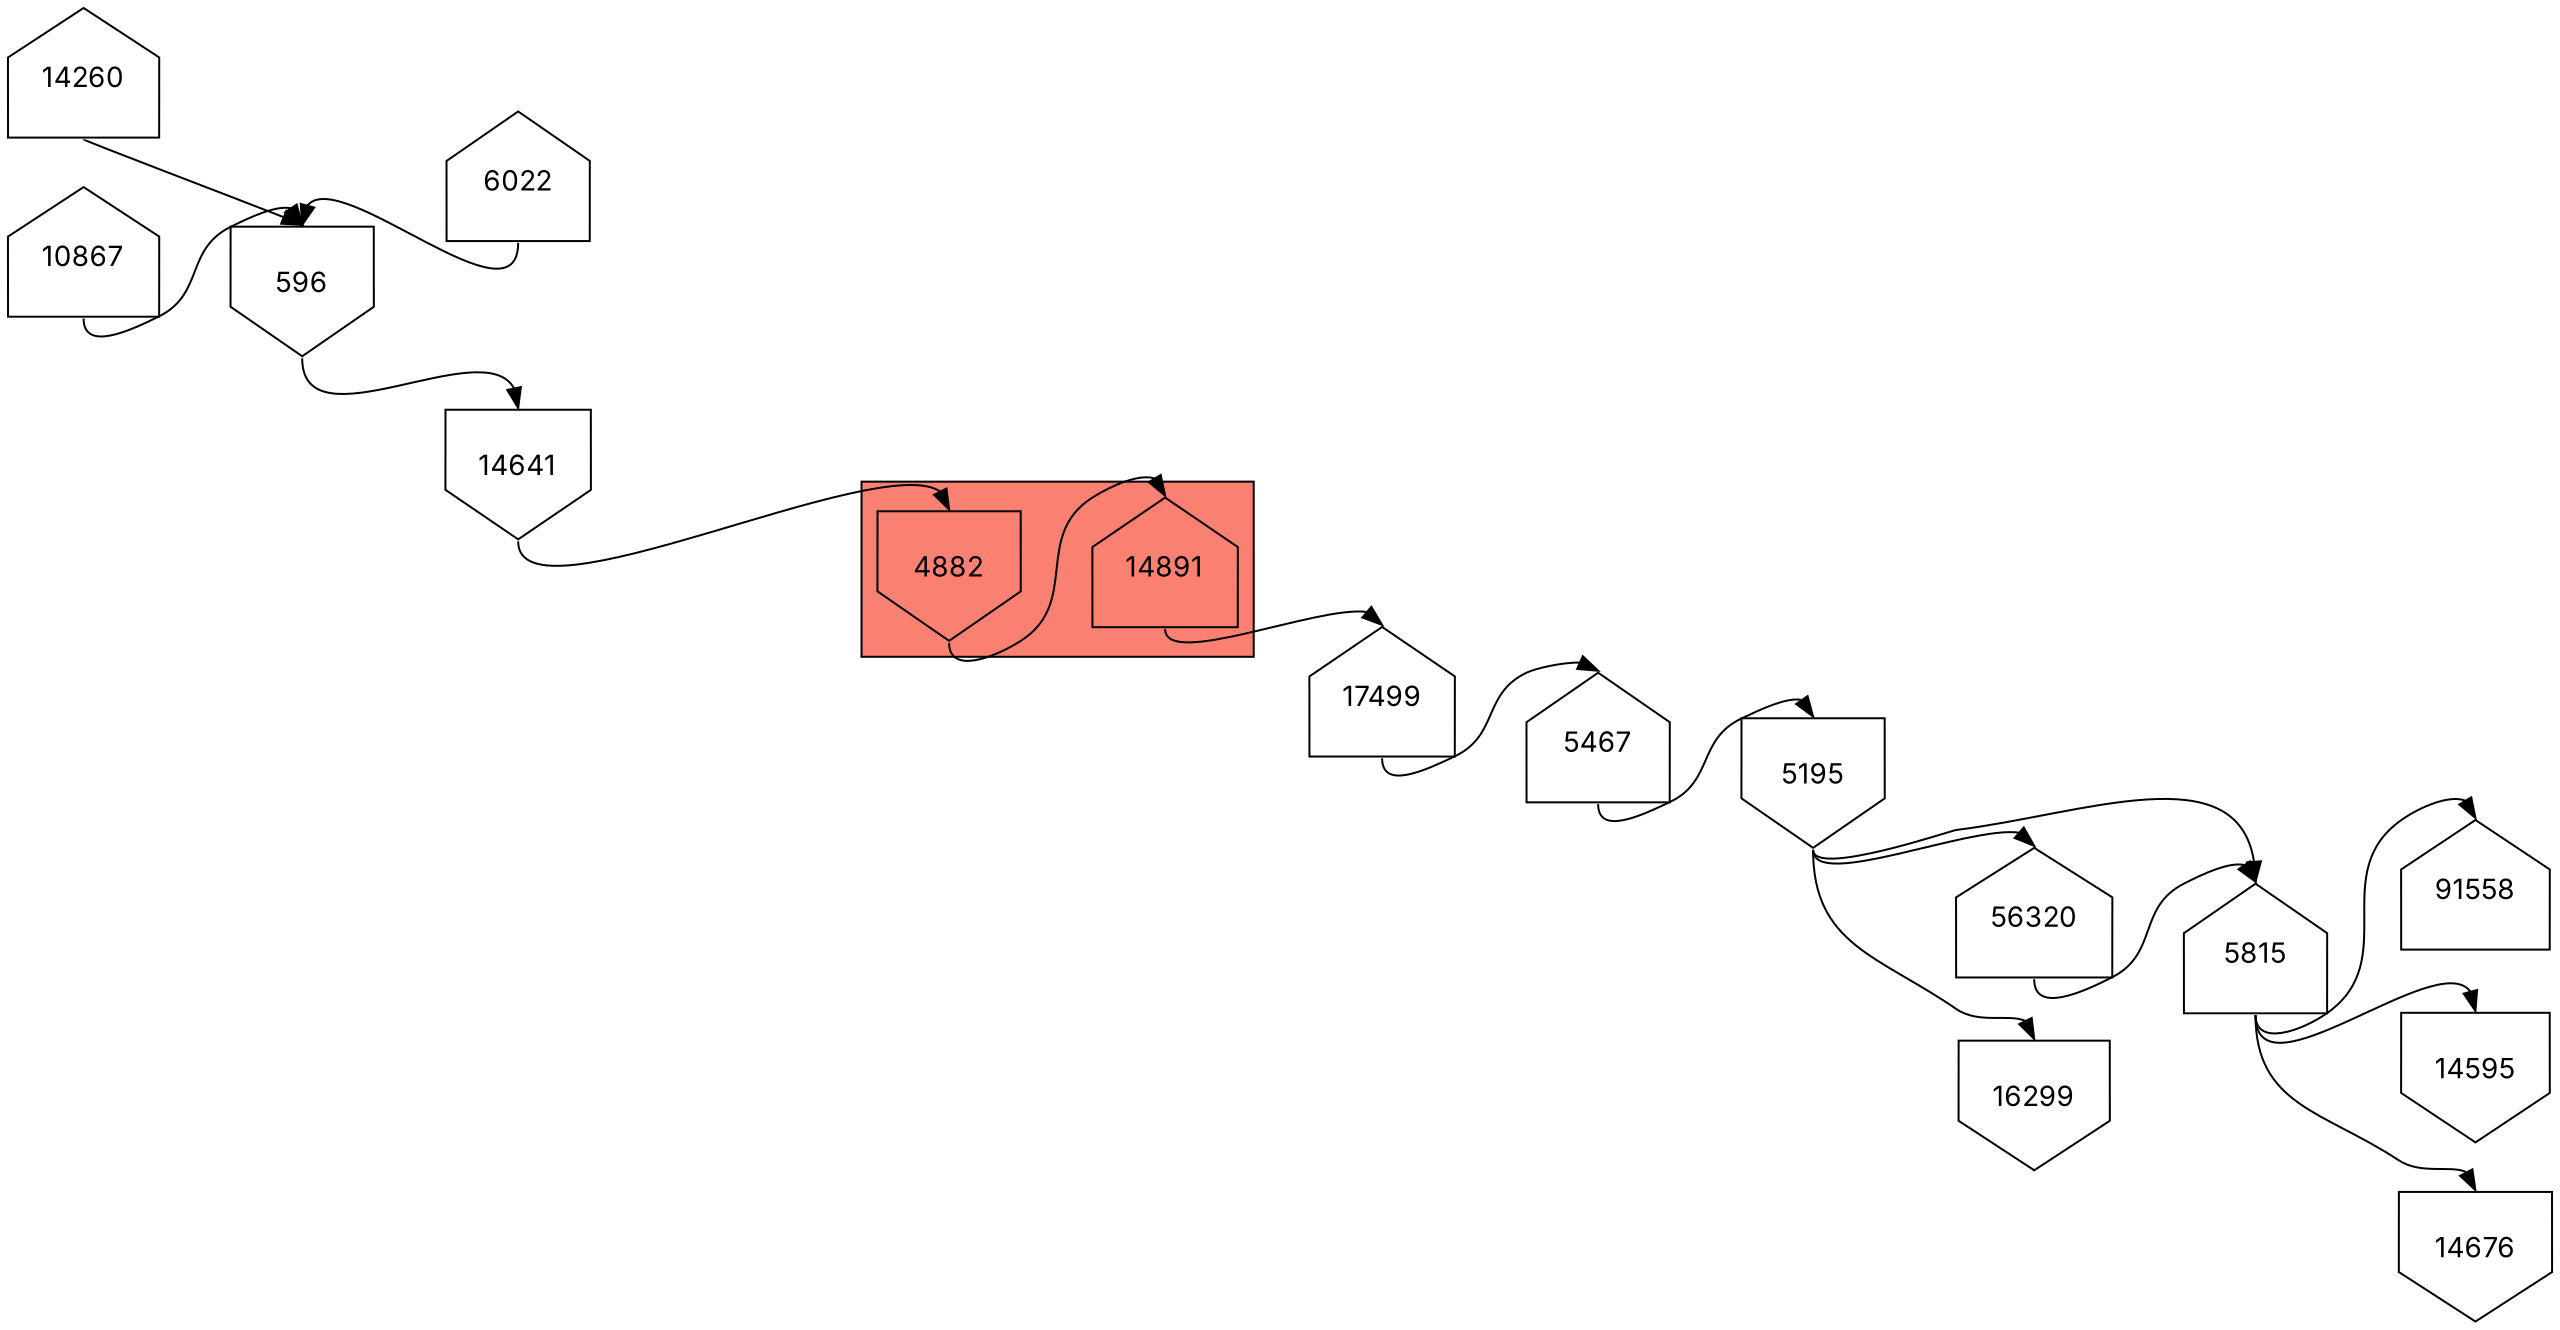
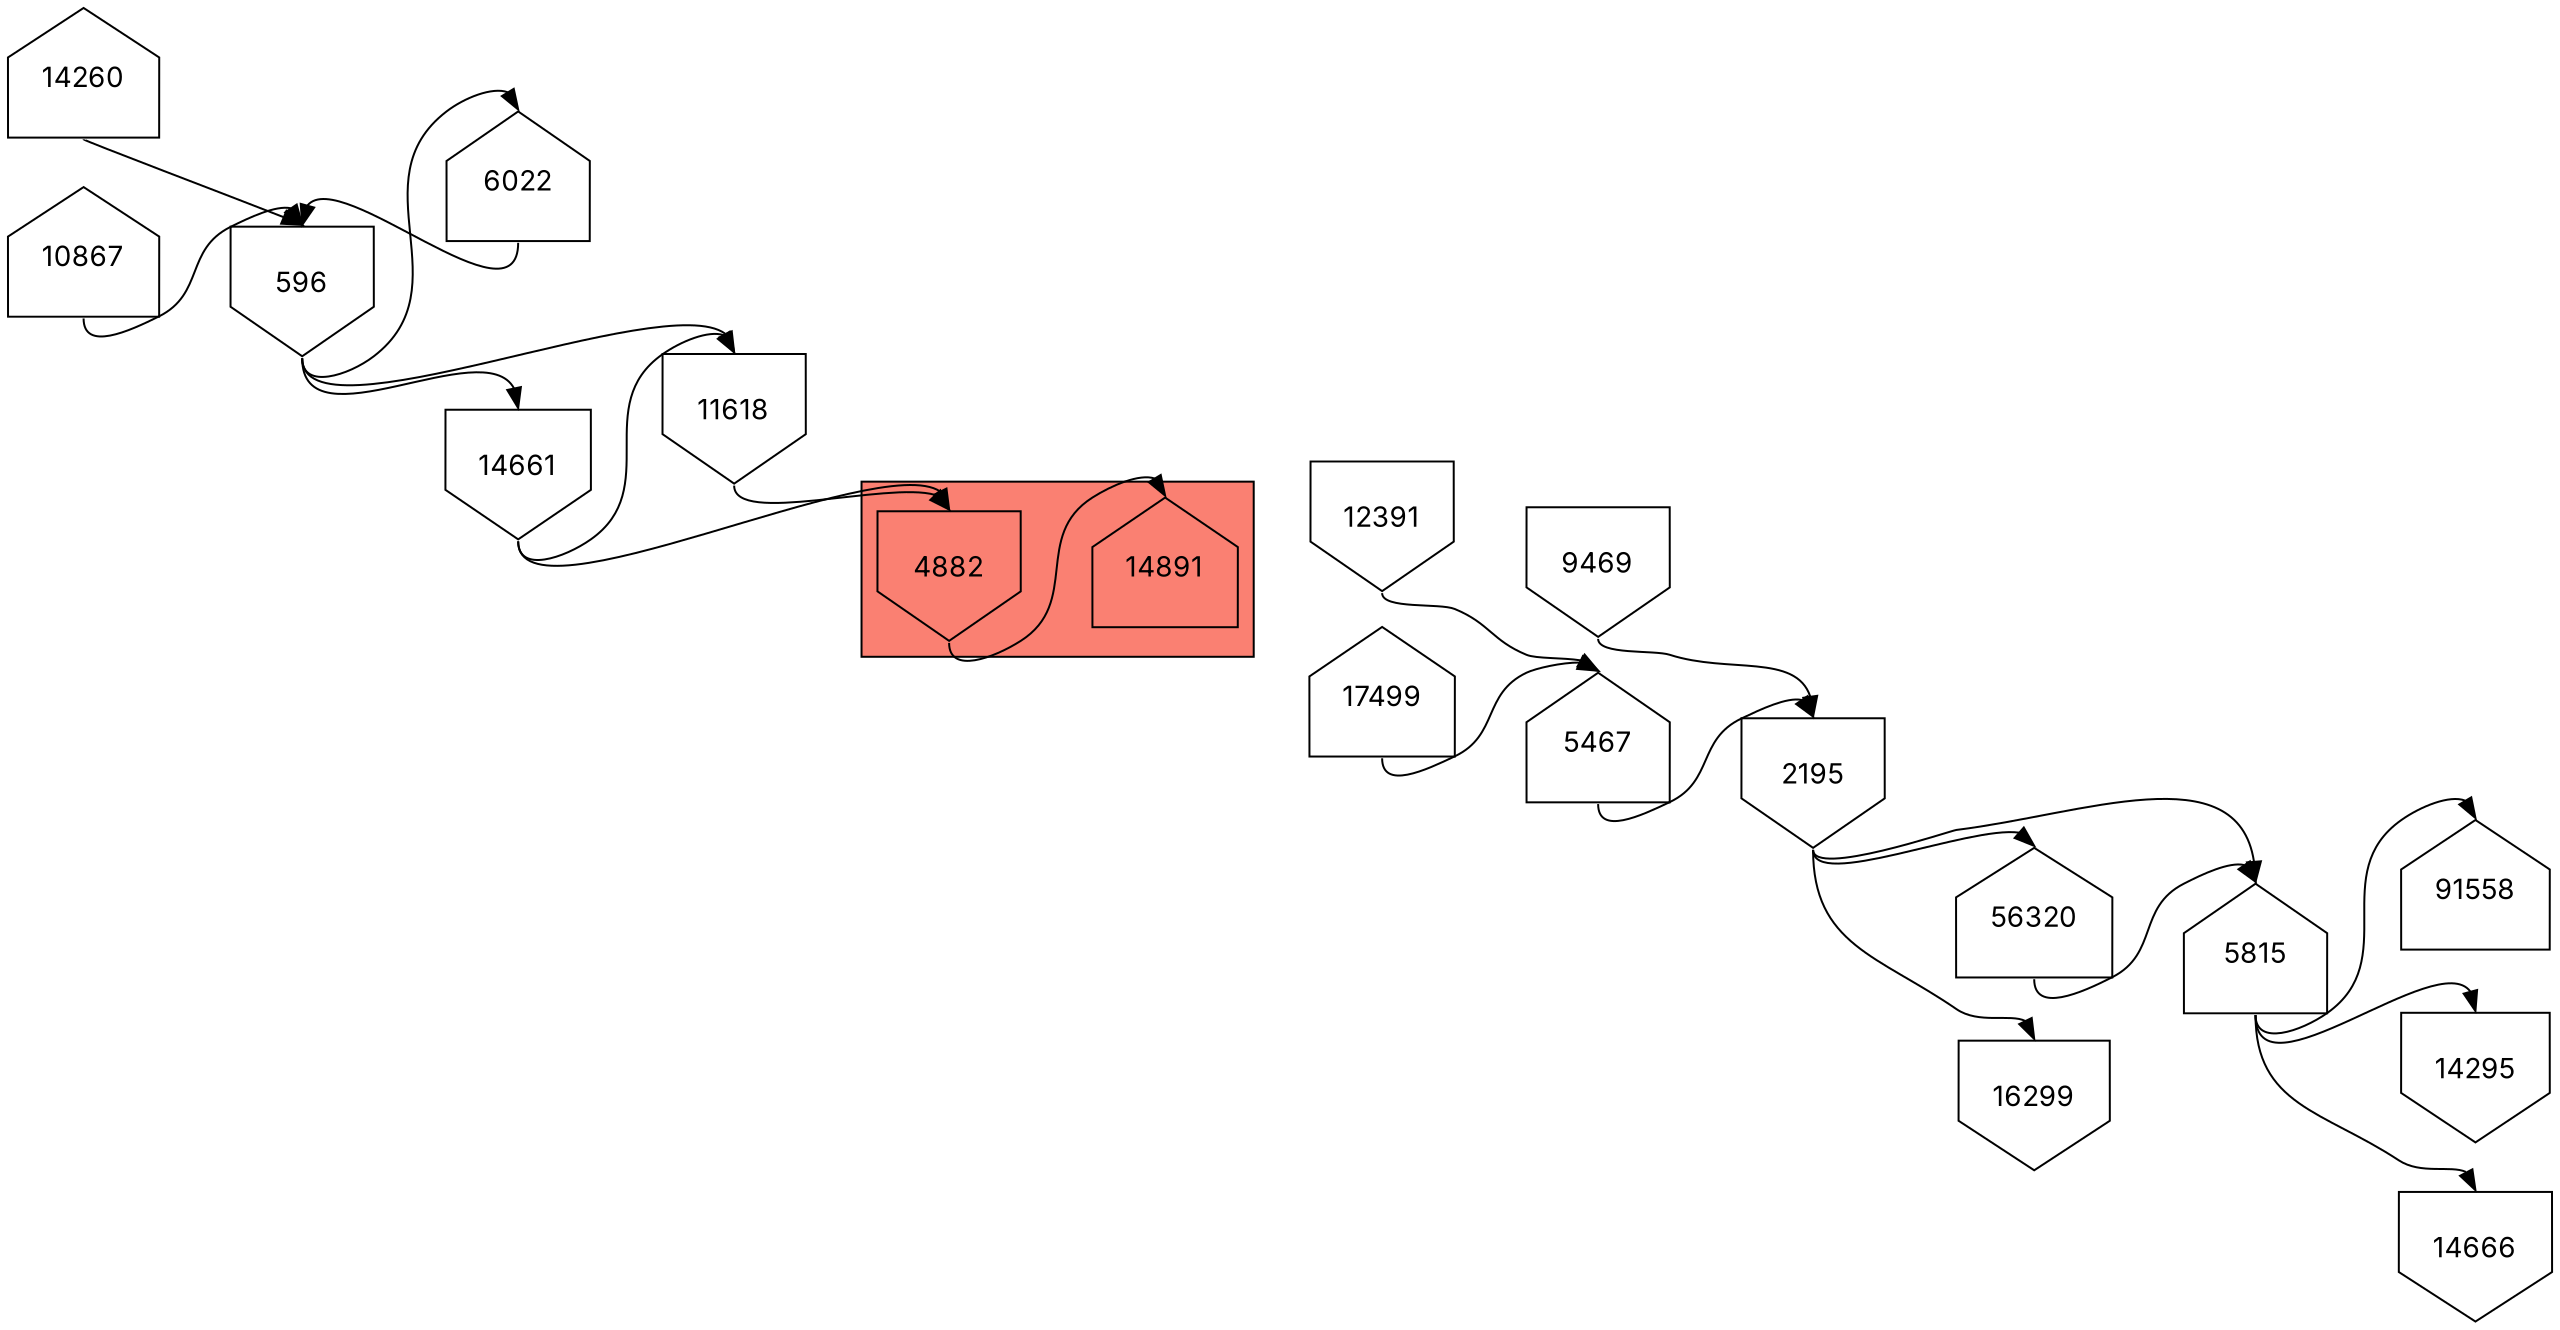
none -> (412, 255)
none -> (734, 412)
(518, 468) -> (518, 468)
none -> (1382, 519)
none -> (1598, 565)
(1268, 628) -> none
(1813, 776) -> (1813, 776)
(2476, 1071) -> (2476, 1071)
(2476, 1250) -> (2476, 1250)
